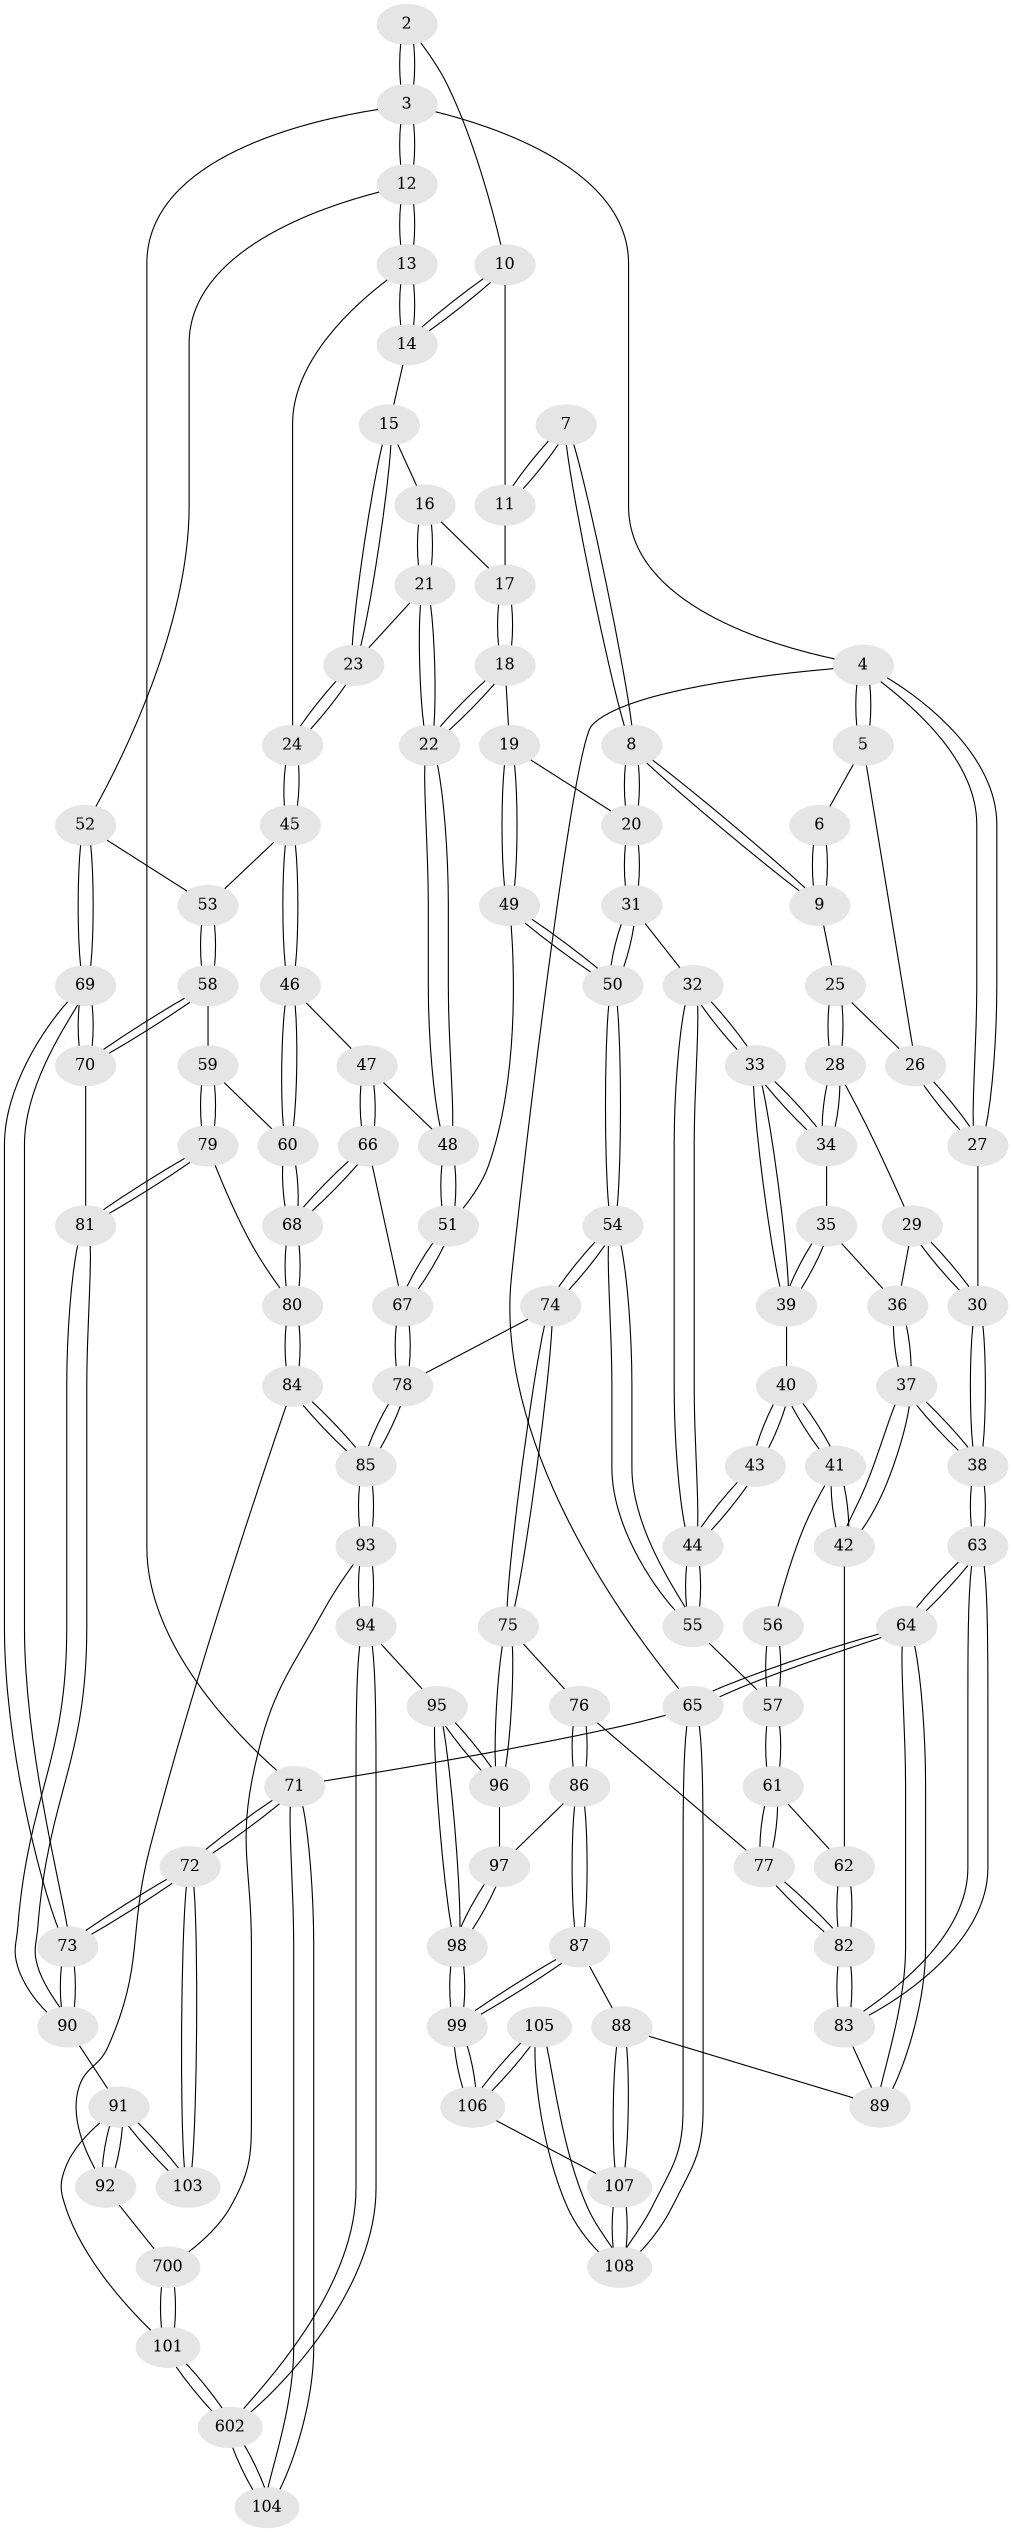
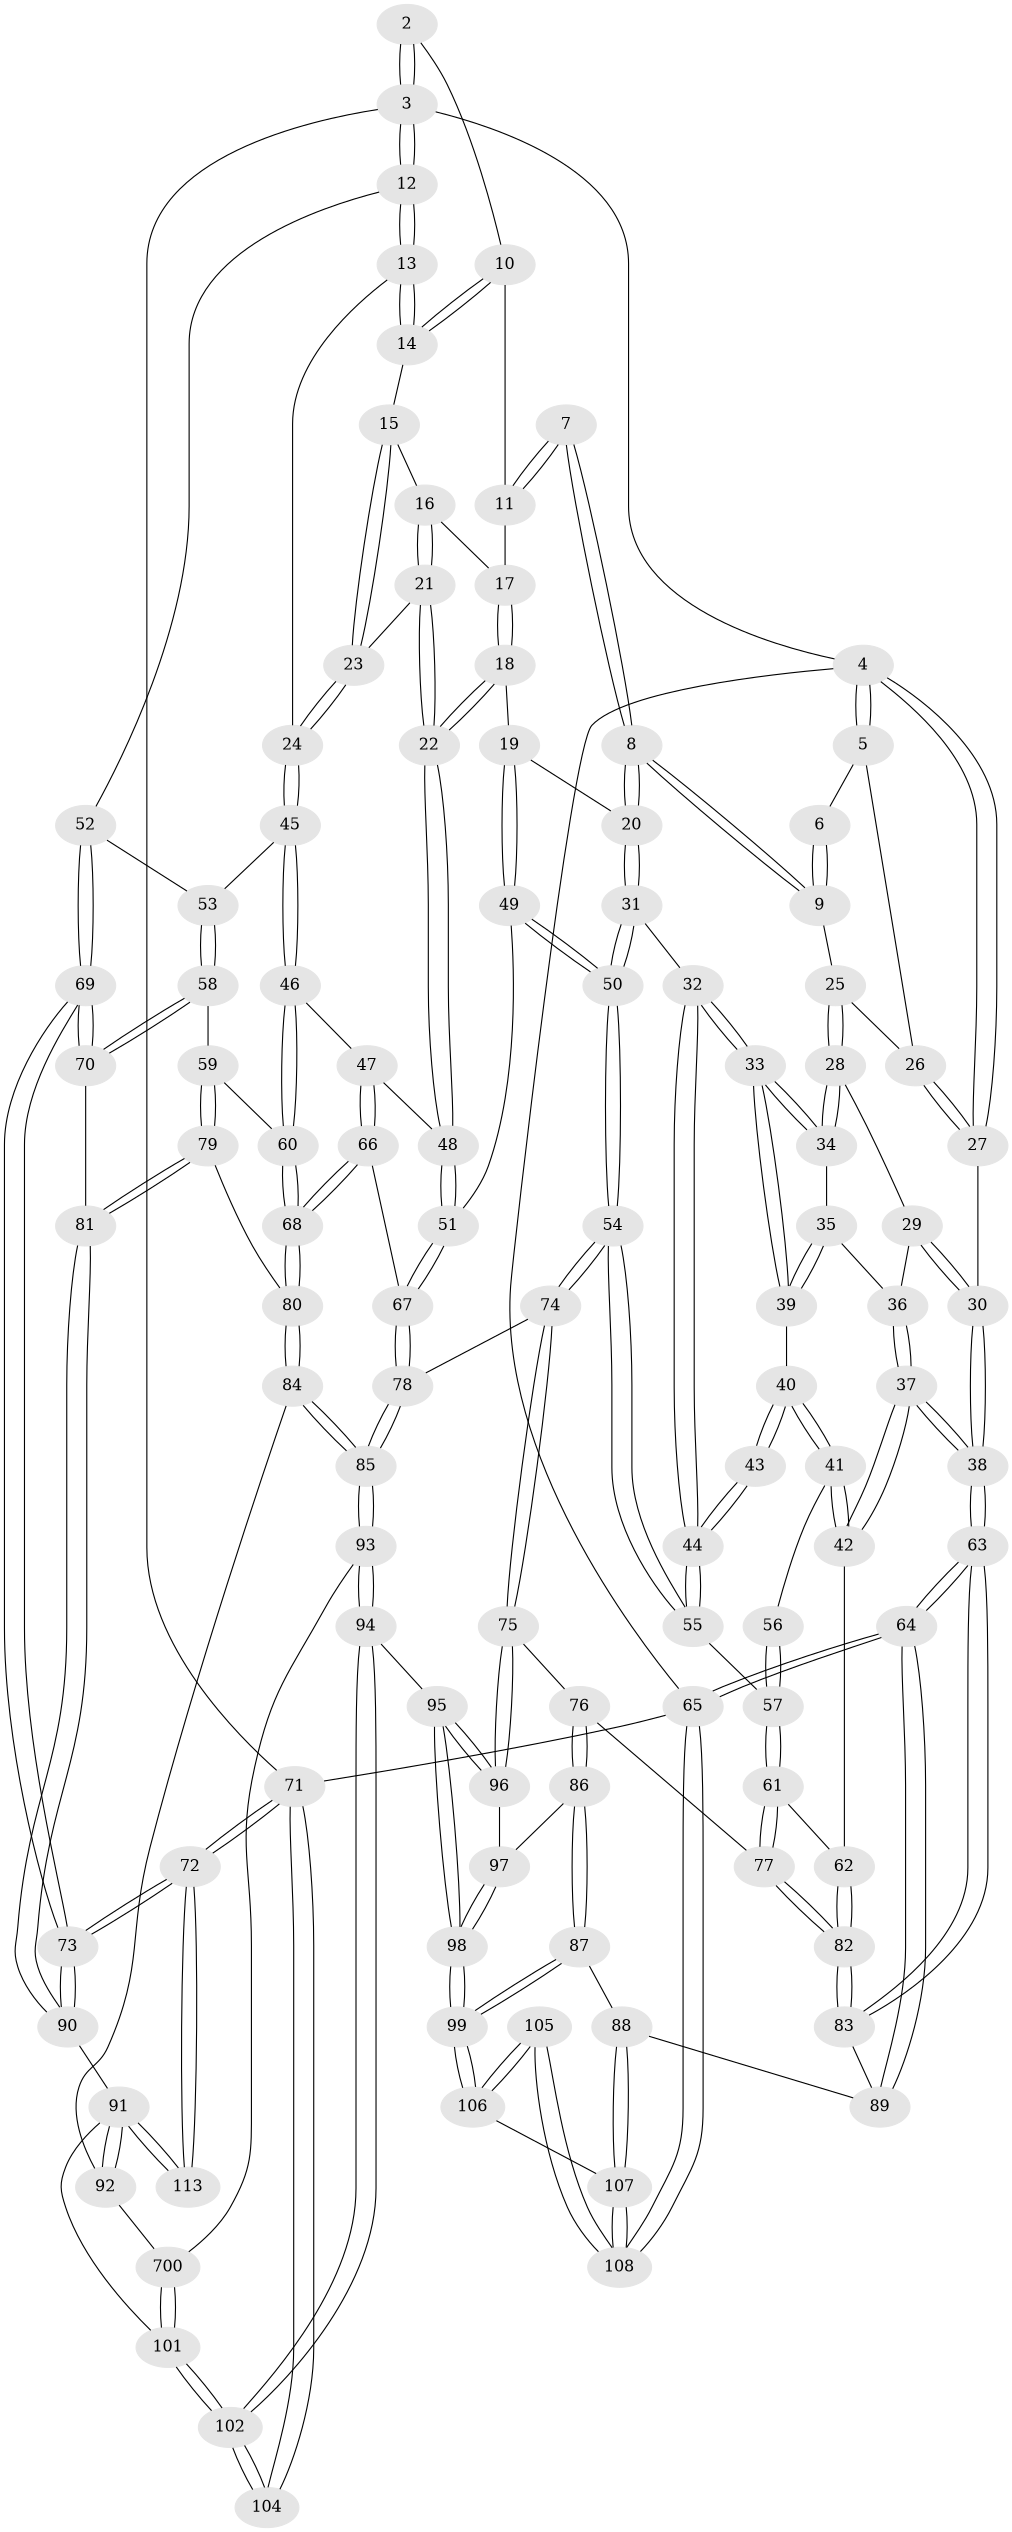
(188, 2187) -> (188, 2187)
(230, 2427) -> (230, 2427)
